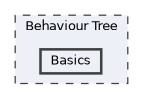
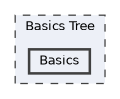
(71, 27) -> (60, 27)
